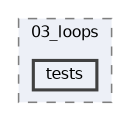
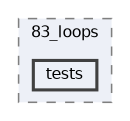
(65, 33) -> (65, 33)
